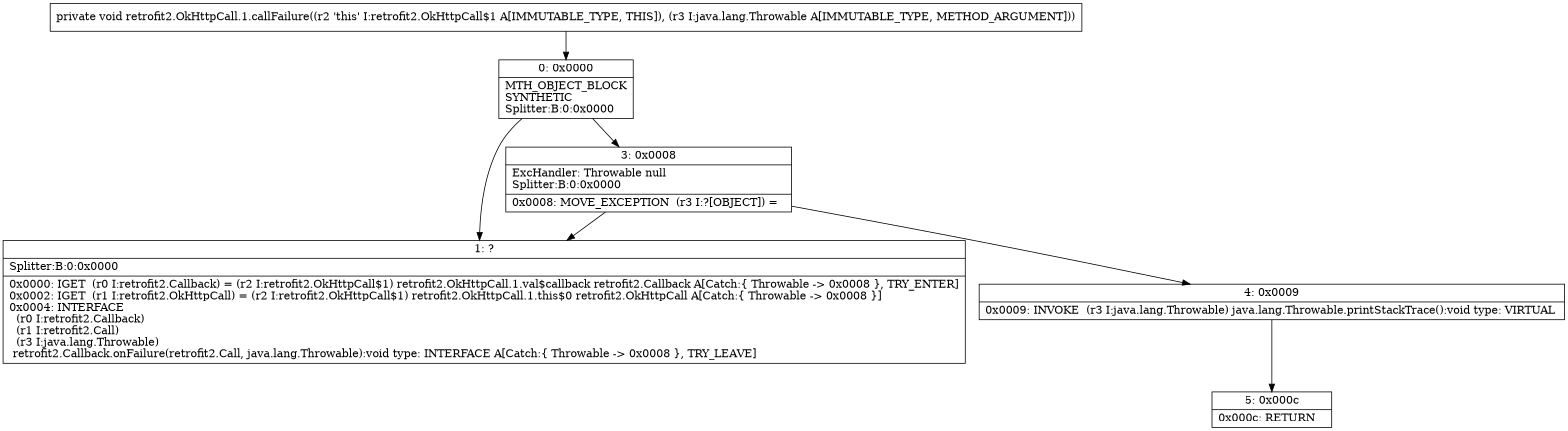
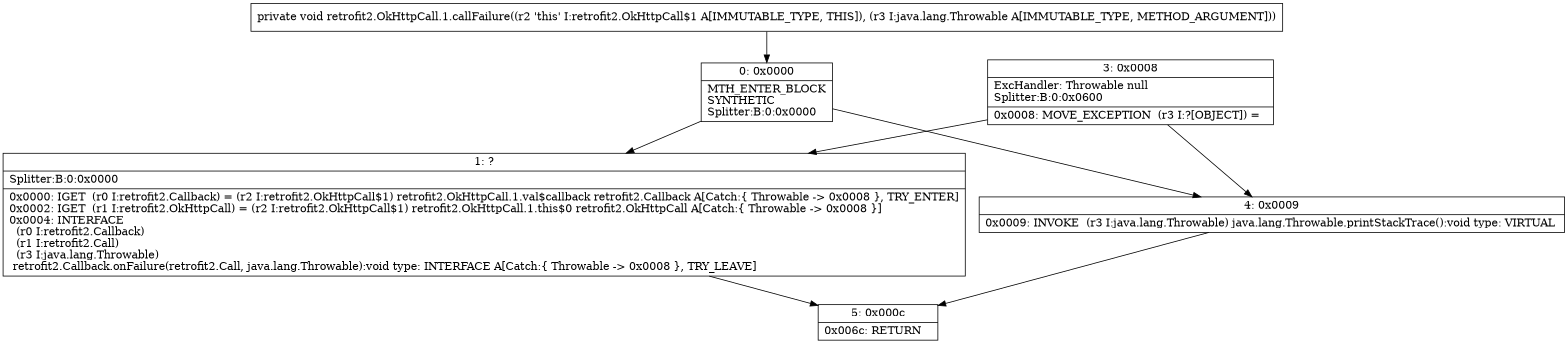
(566, 86) -> (767, 89)
(603, 130) -> (1013, 152)
(567, 185) -> (1049, 98)
none -> (760, 290)
(1272, 418) -> (878, 331)
